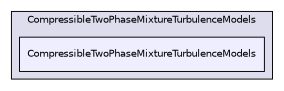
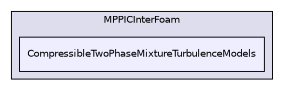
(142, 20) -> (142, 20)
